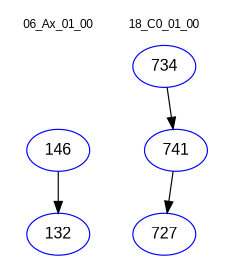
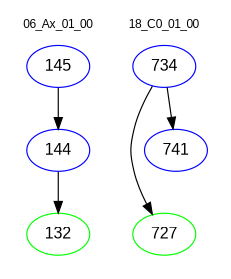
none -> (58, 66)
(58, 150) -> (58, 150)
(171, 186) -> (131, 144)
(58, 234) -> (58, 234)
(164, 234) -> (164, 234)
